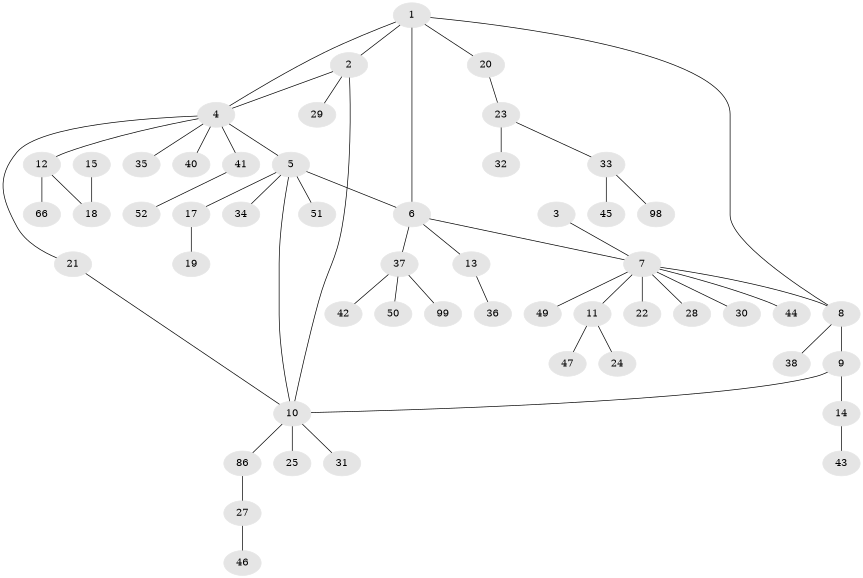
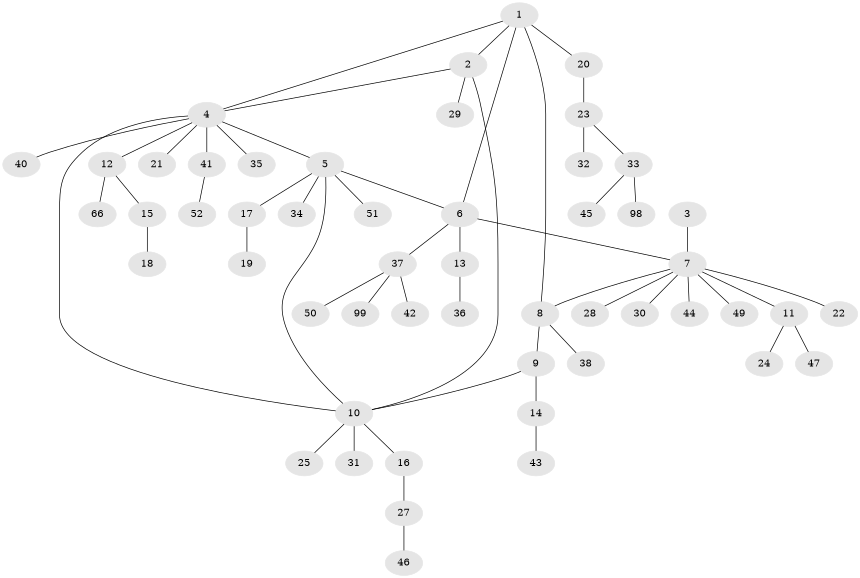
(67, 189) -> (127, 190)
(183, 339) -> (64, 324)
(242, 463) -> (404, 463)
